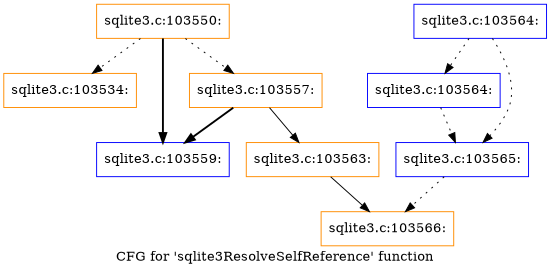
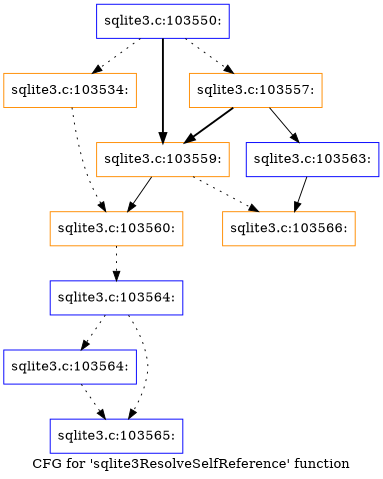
(163, 21) -> (163, 21)
(163, 160) -> (163, 160)
(313, 160) -> (313, 160)
(428, 191) -> (222, 192)
none -> (117, 229)
